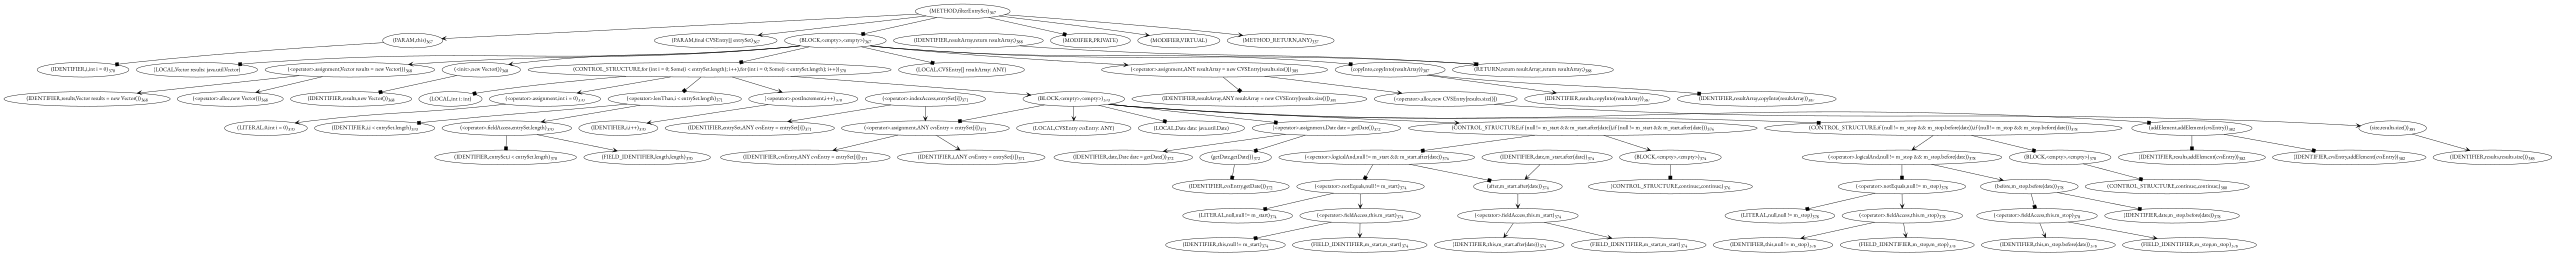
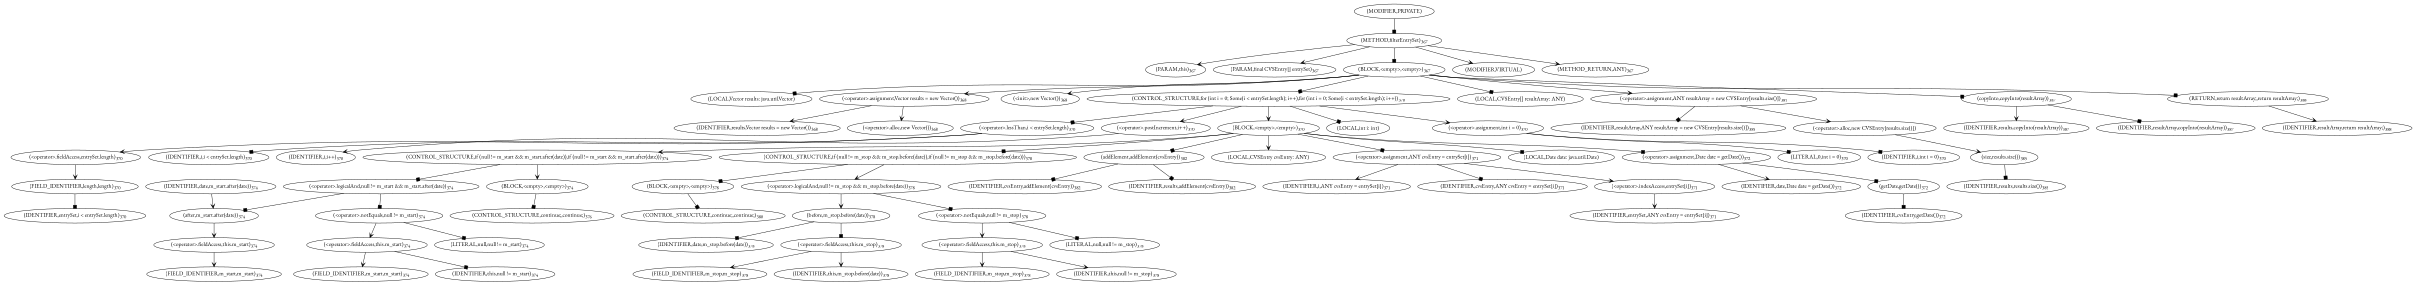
(1025, 26) -> (1394, 24)
(1315, 40) -> (1630, 69)
(252, 52) -> (1720, 142)
(1145, 53) -> (2291, 113)
(720, 98) -> (1072, 128)
(351, 99) -> none
(925, 112) -> (1537, 172)
(402, 113) -> (1715, 145)
(506, 141) -> (75, 199)
(867, 142) -> (1458, 171)
(2439, 142) -> (2005, 170)
(1499, 245) -> none
